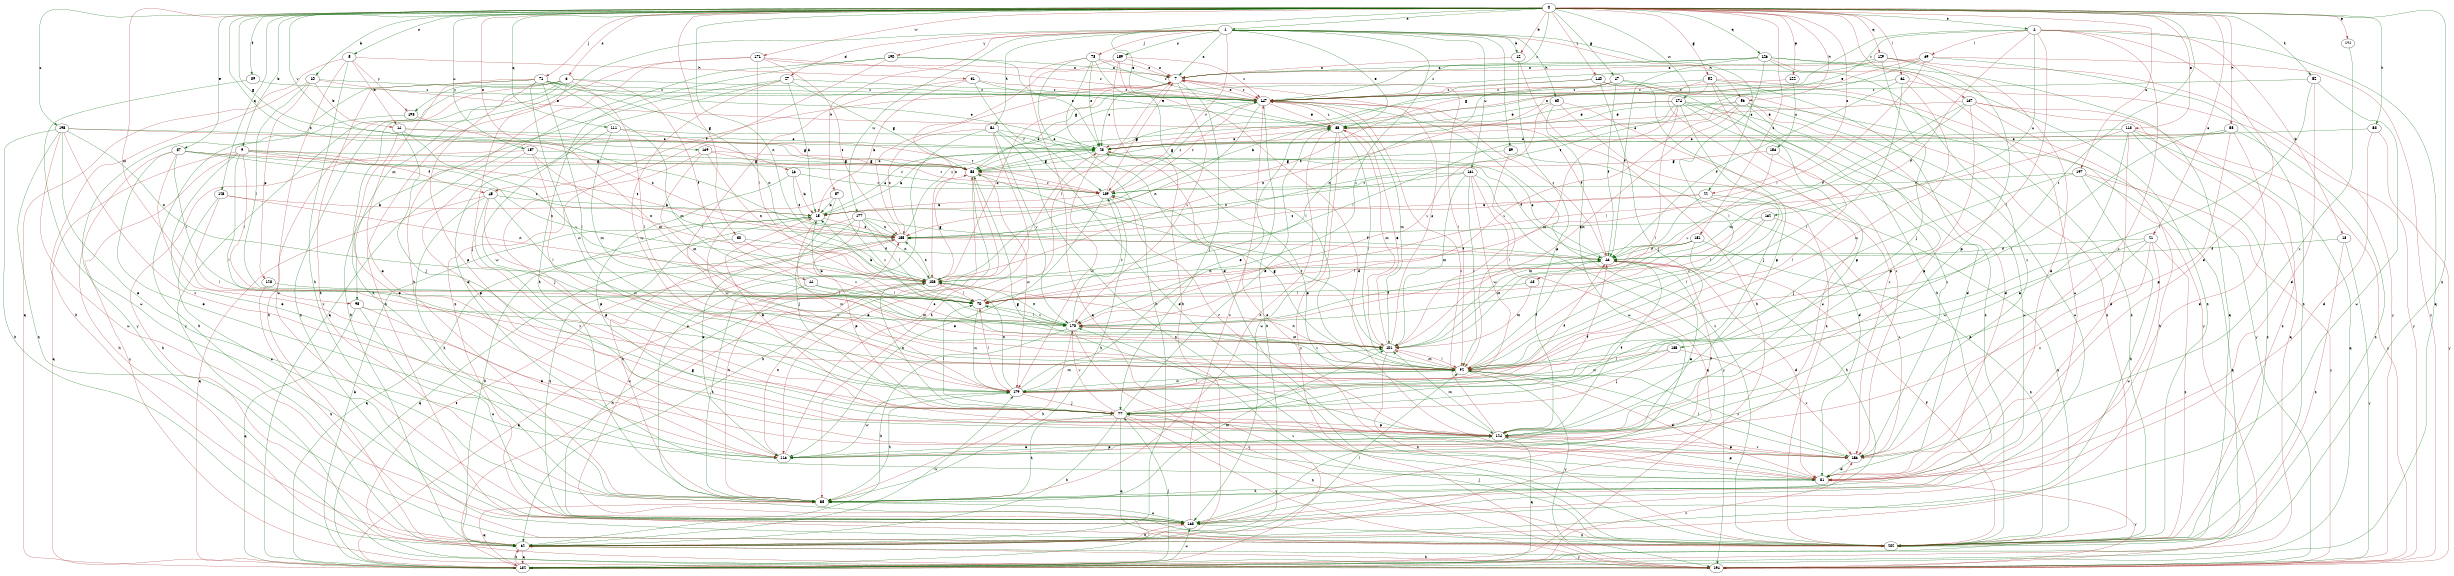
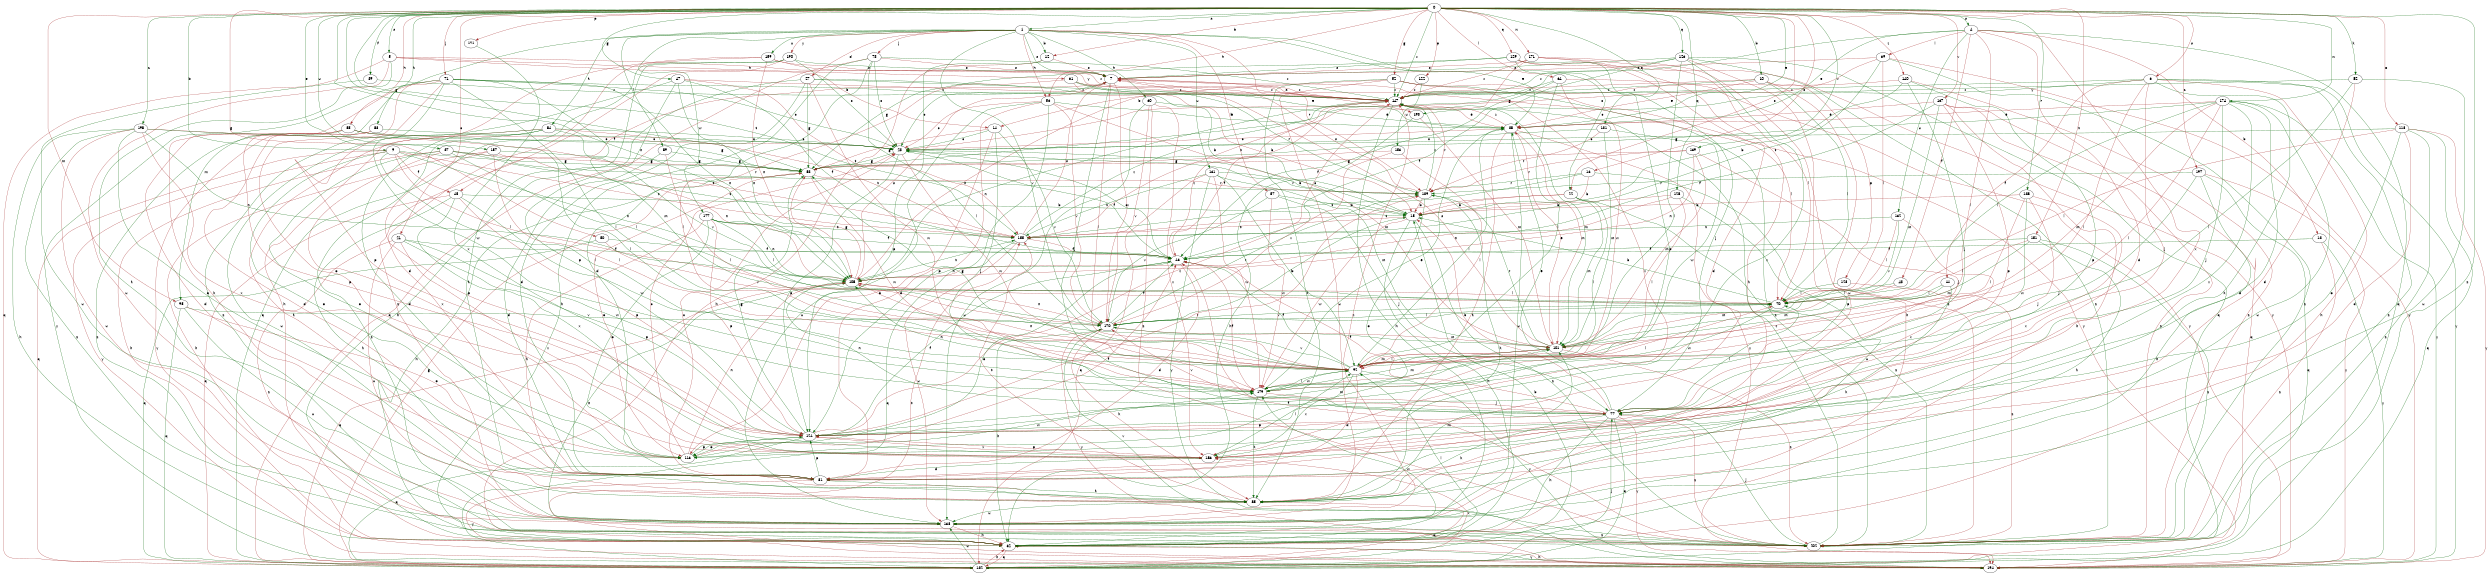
(614, 128) -> (1604, 128)
none -> (1735, 203)
(1007, 295) -> (982, 298)
